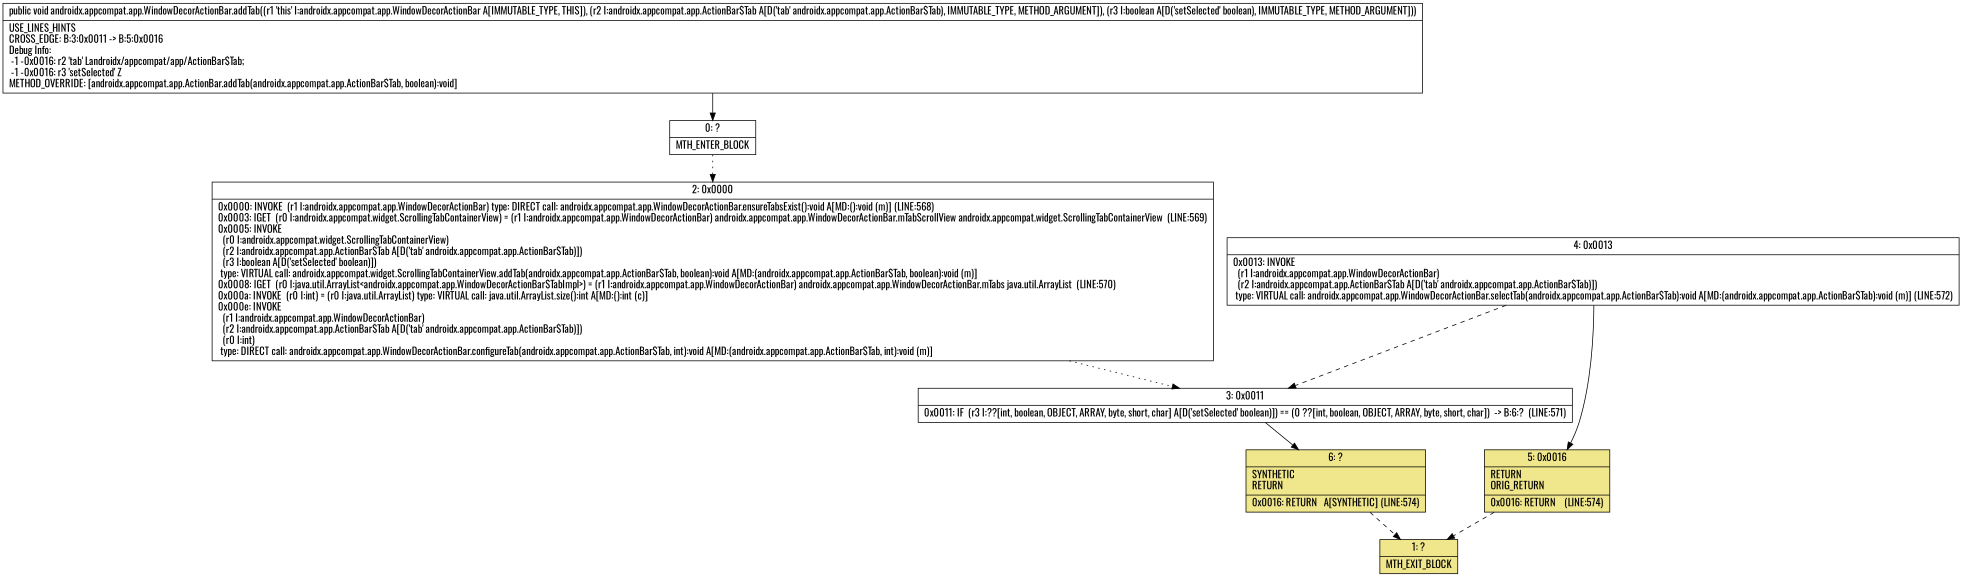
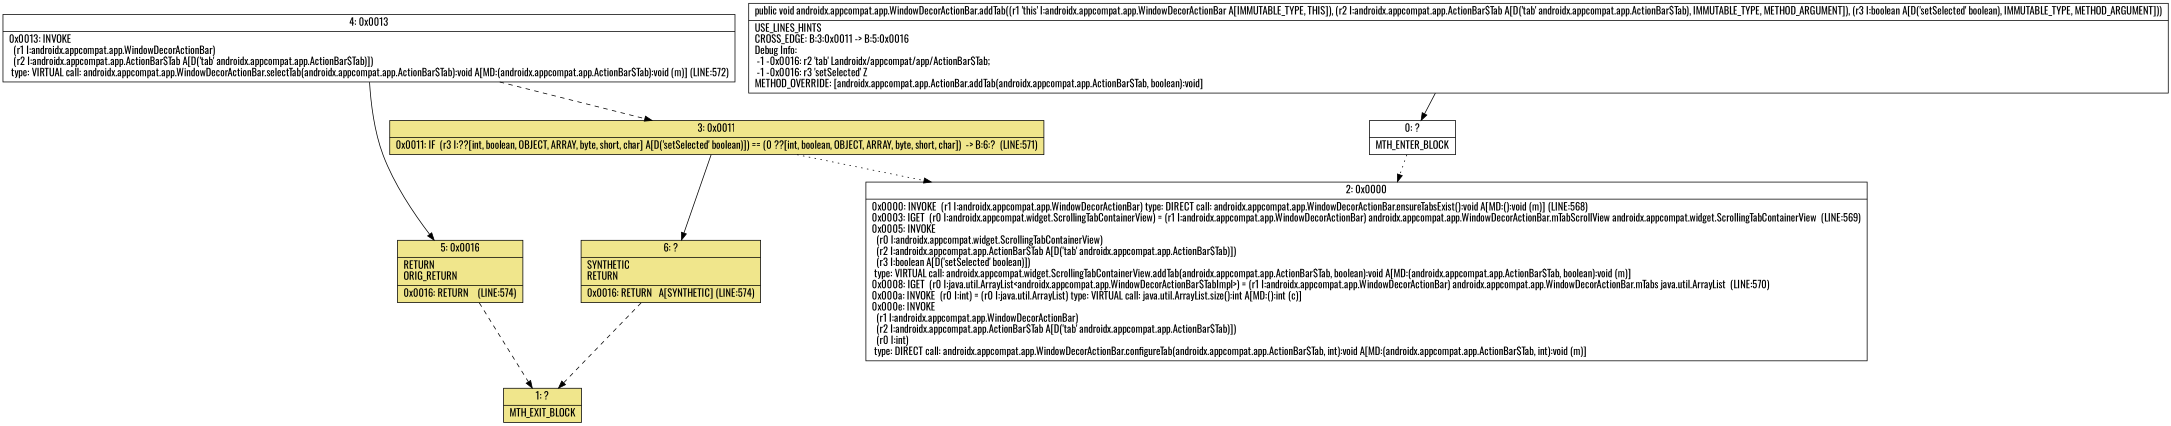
(1121, 374) -> (861, 168)
(1245, 405) -> (717, 138)
